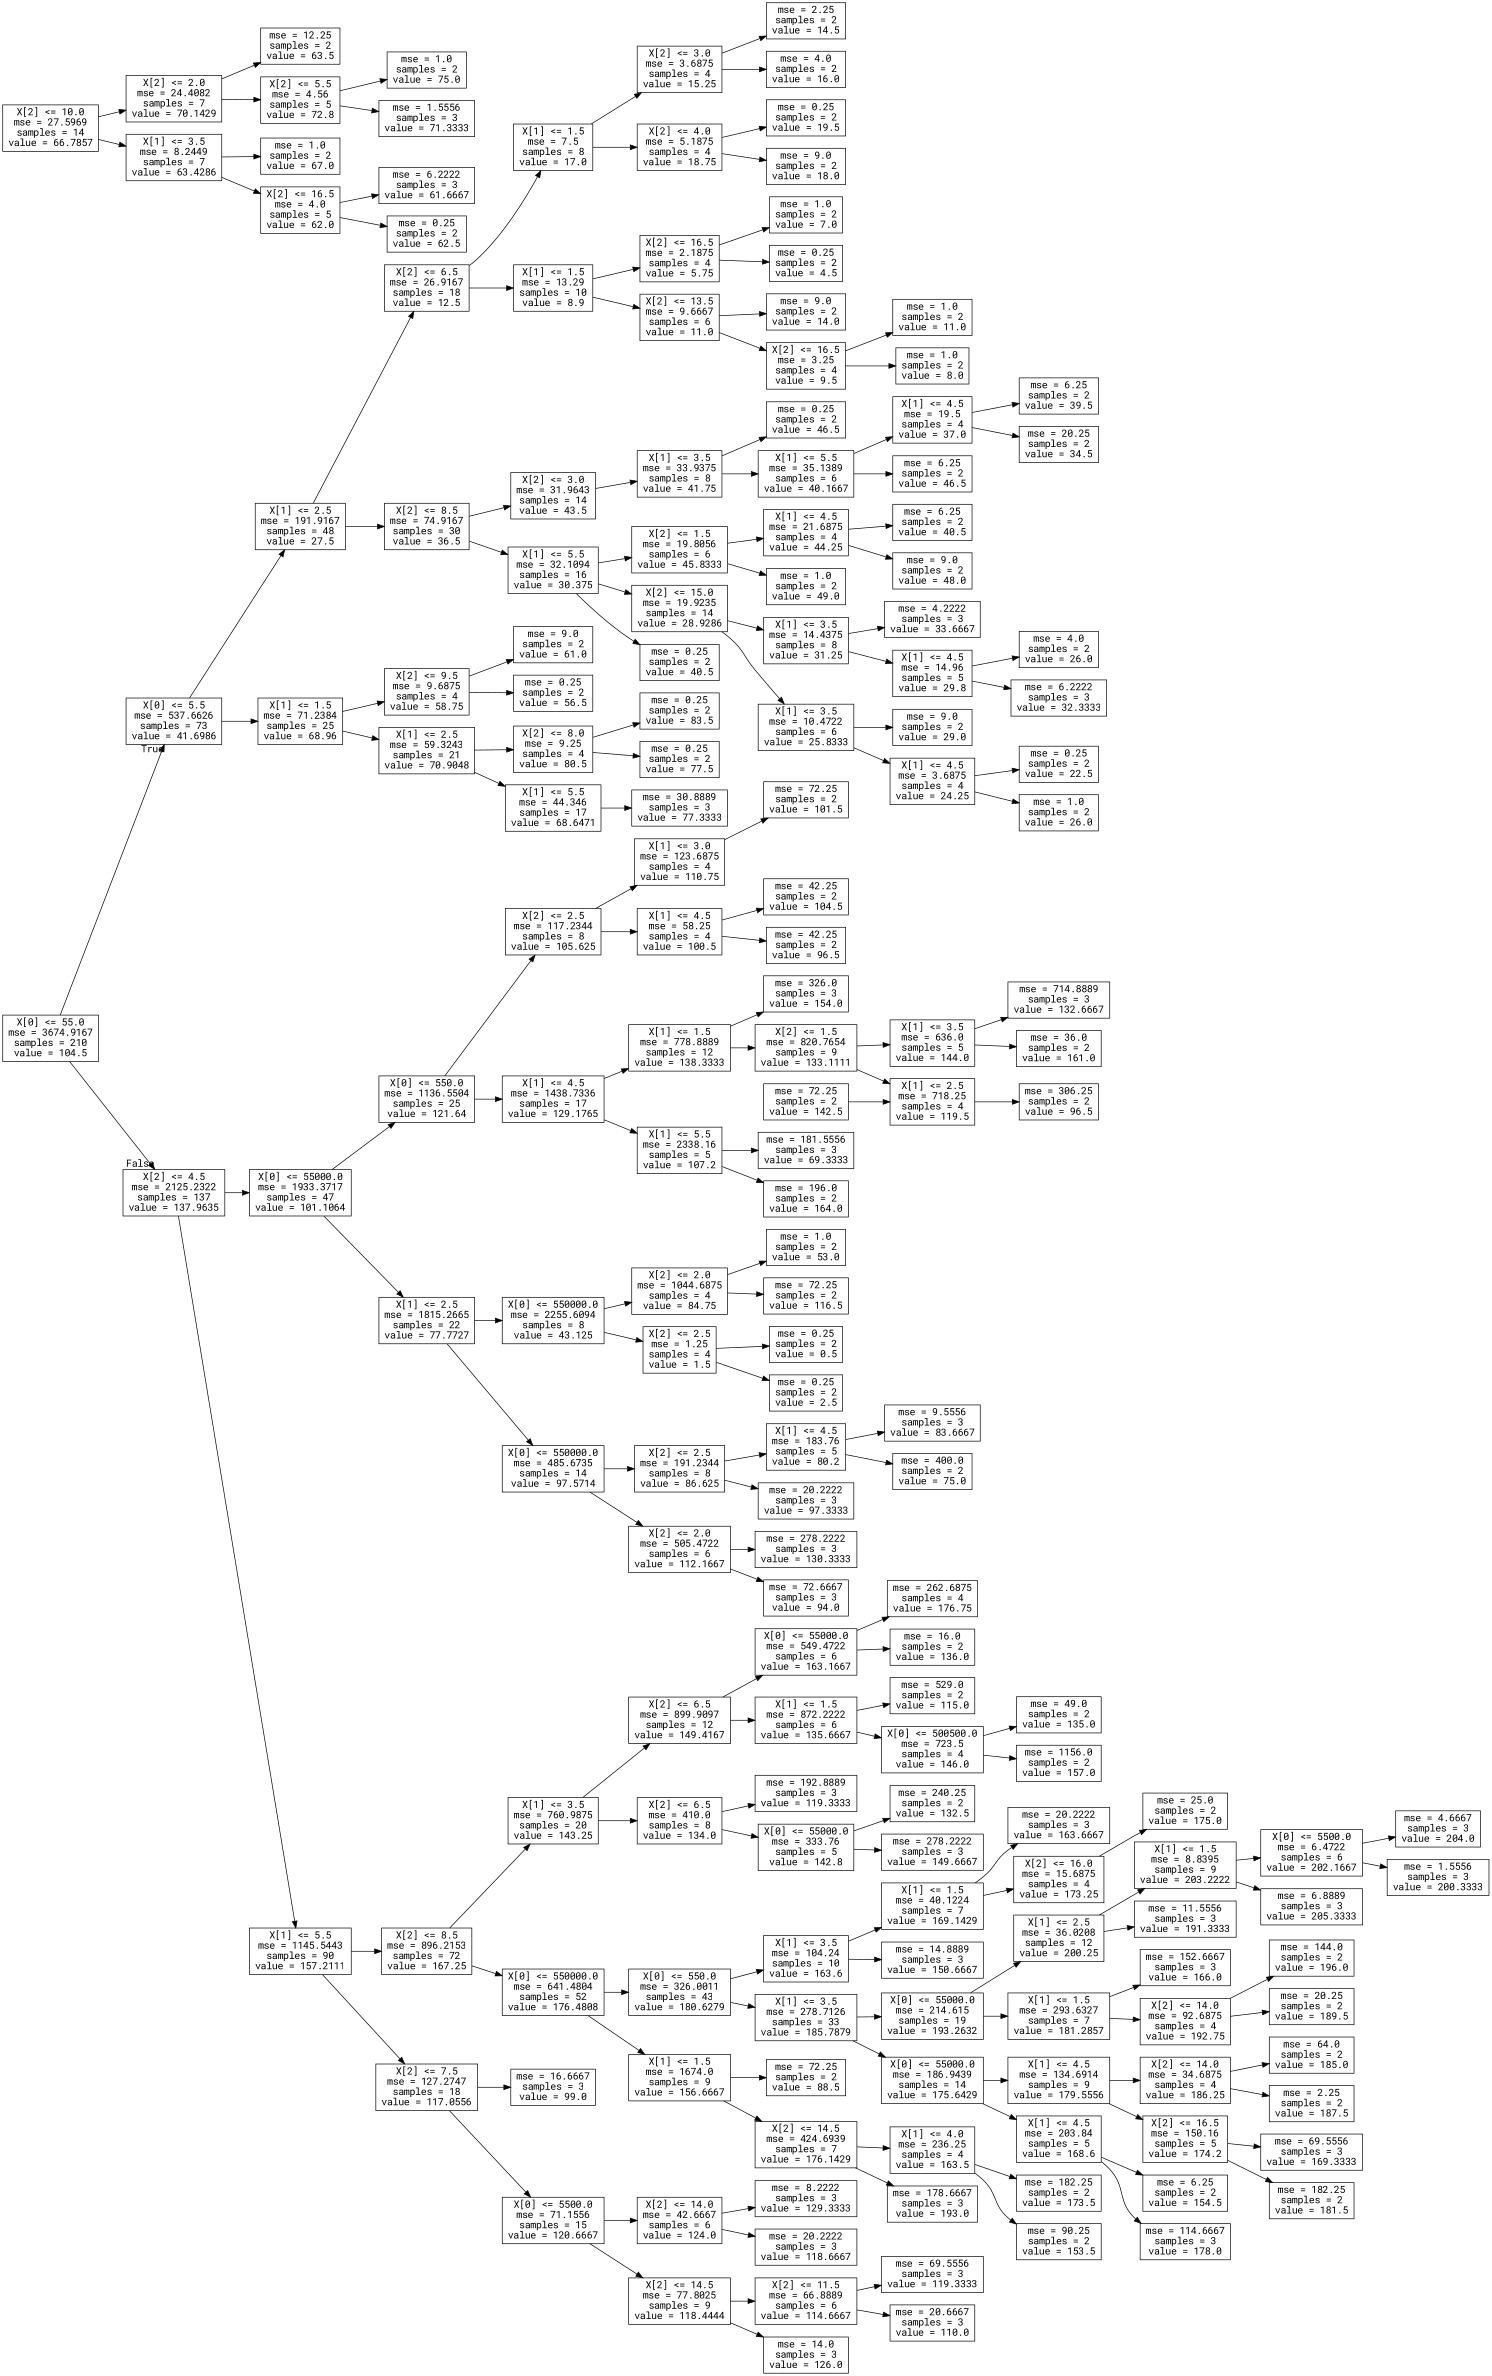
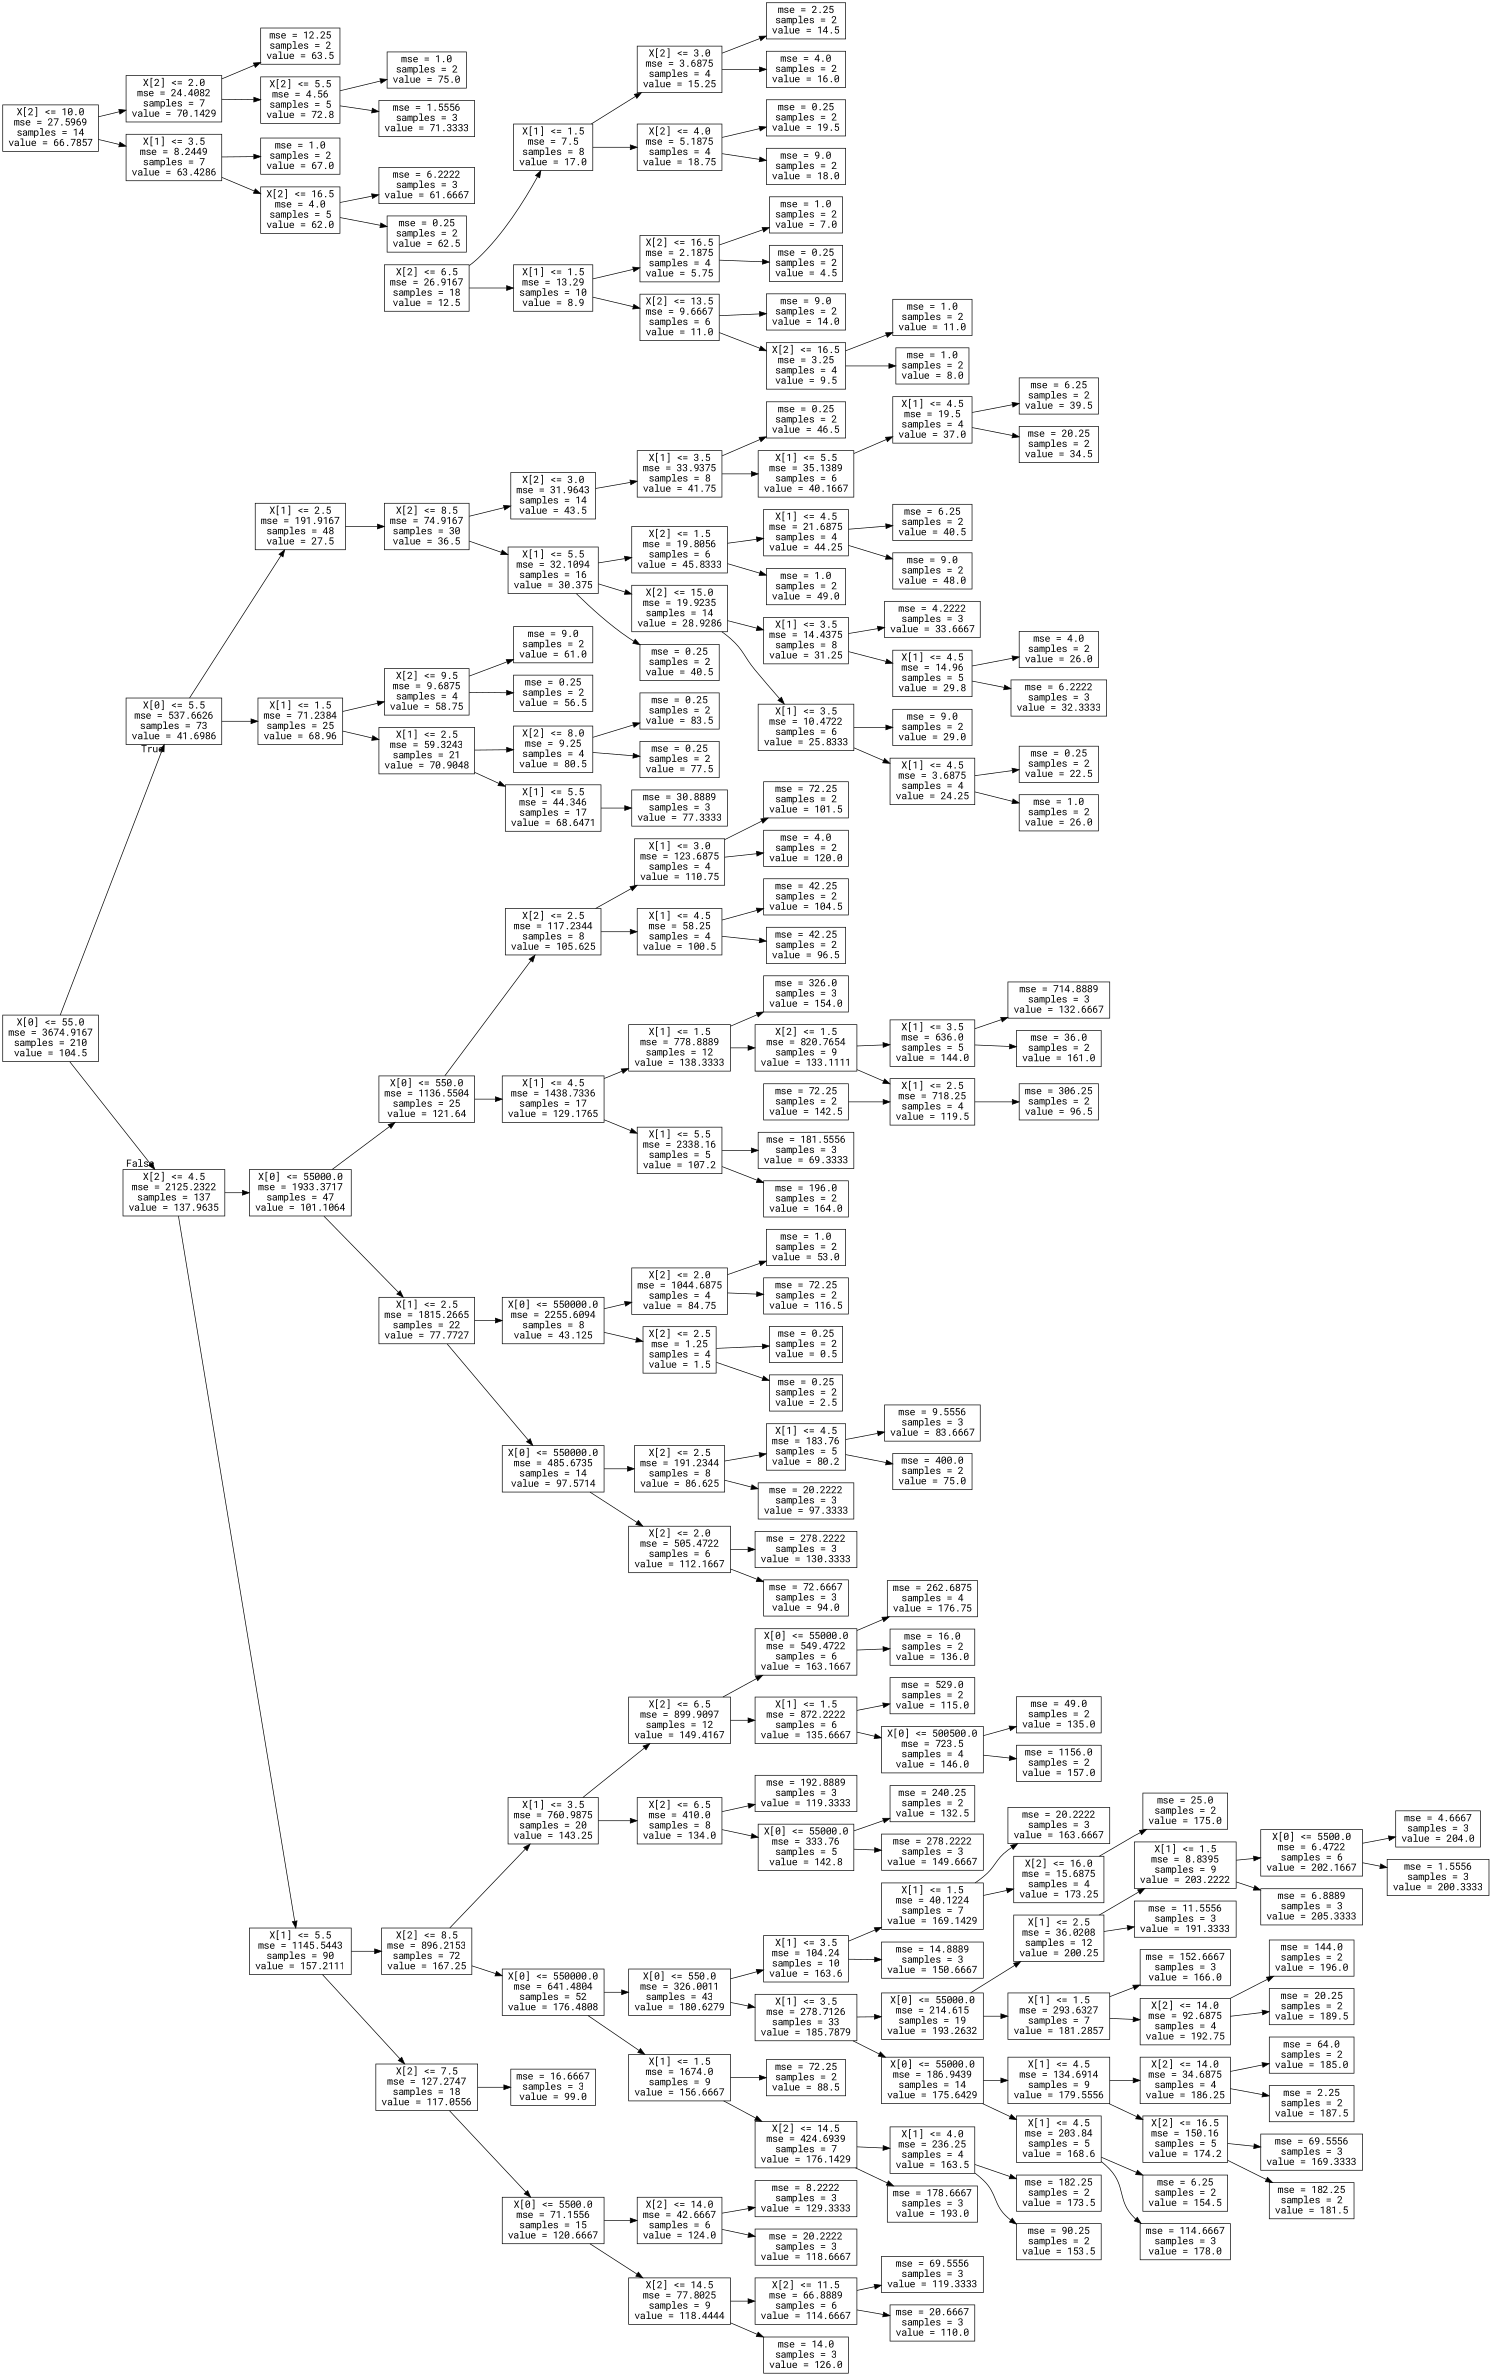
(362, 410) -> none
(932, 474) -> none
none -> (806, 848)
